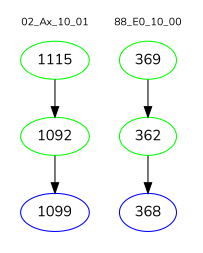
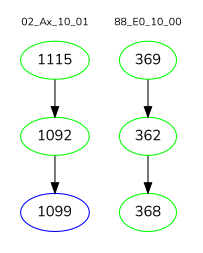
(148, 212) -> (148, 212)
